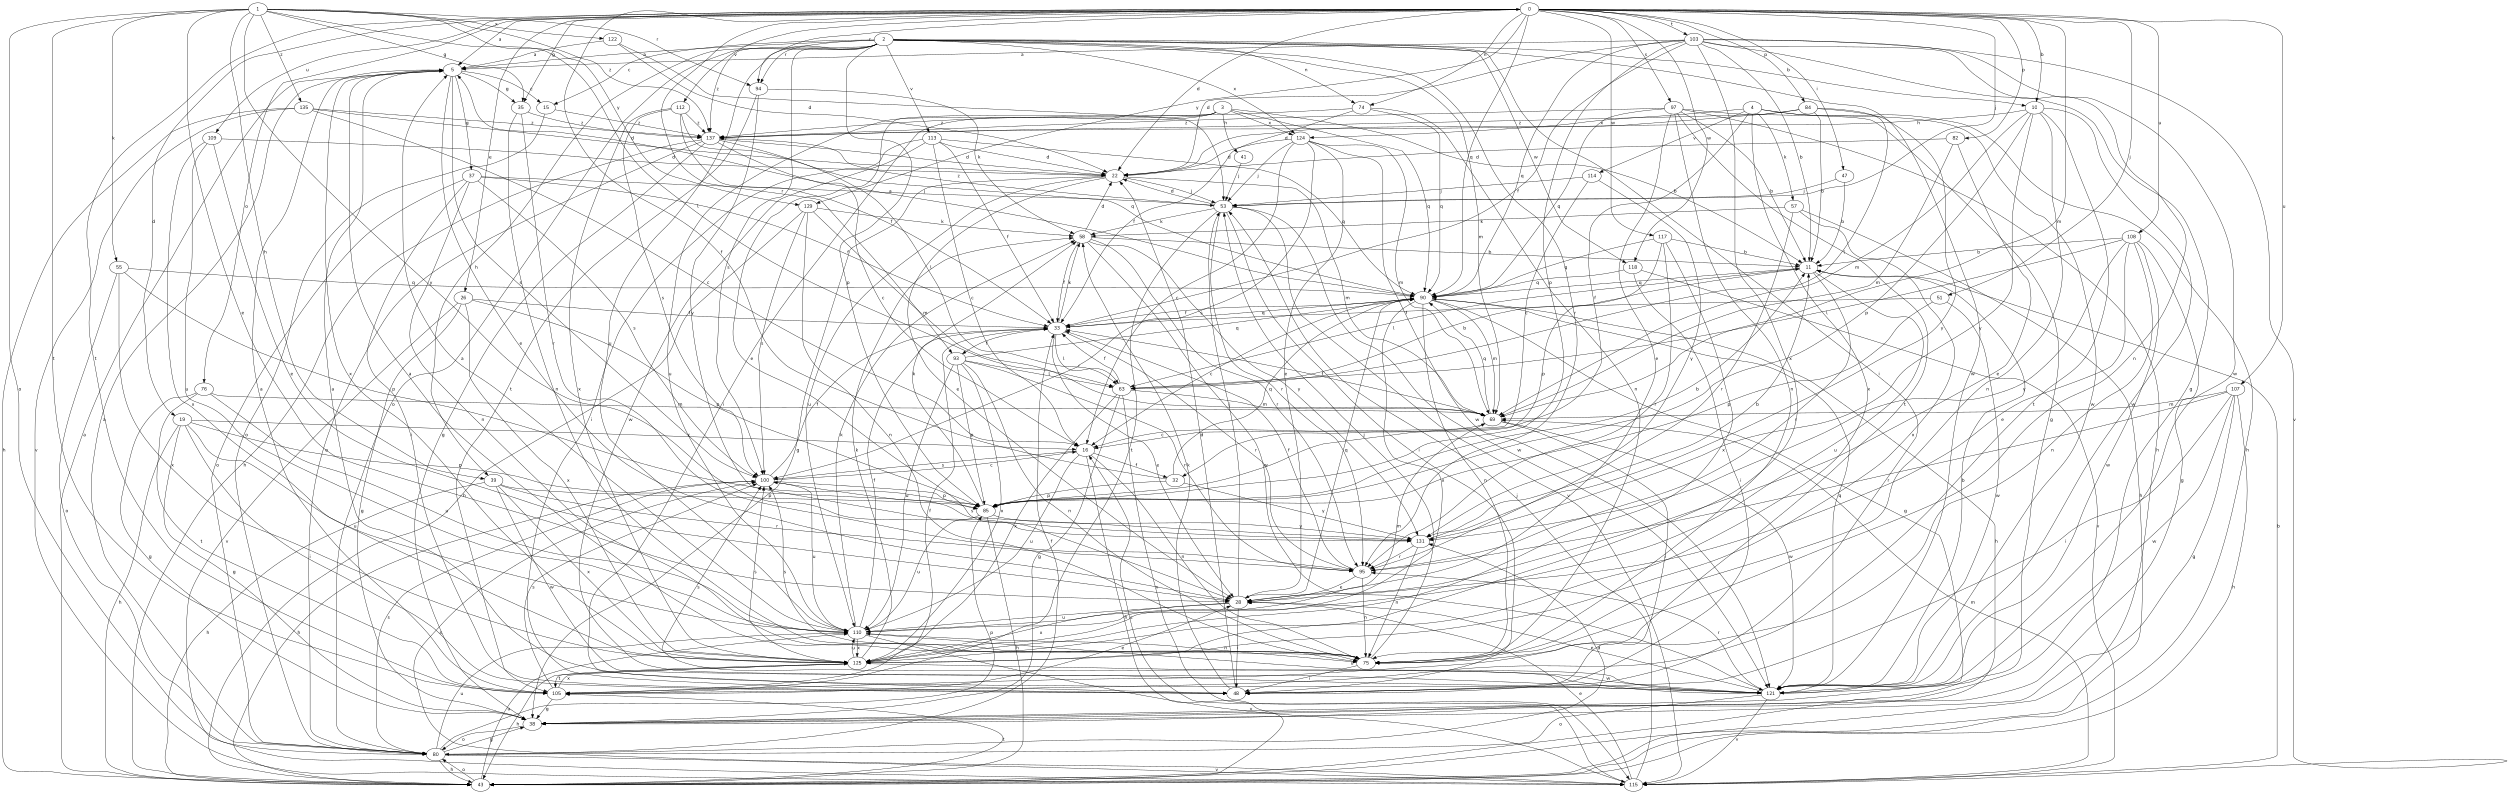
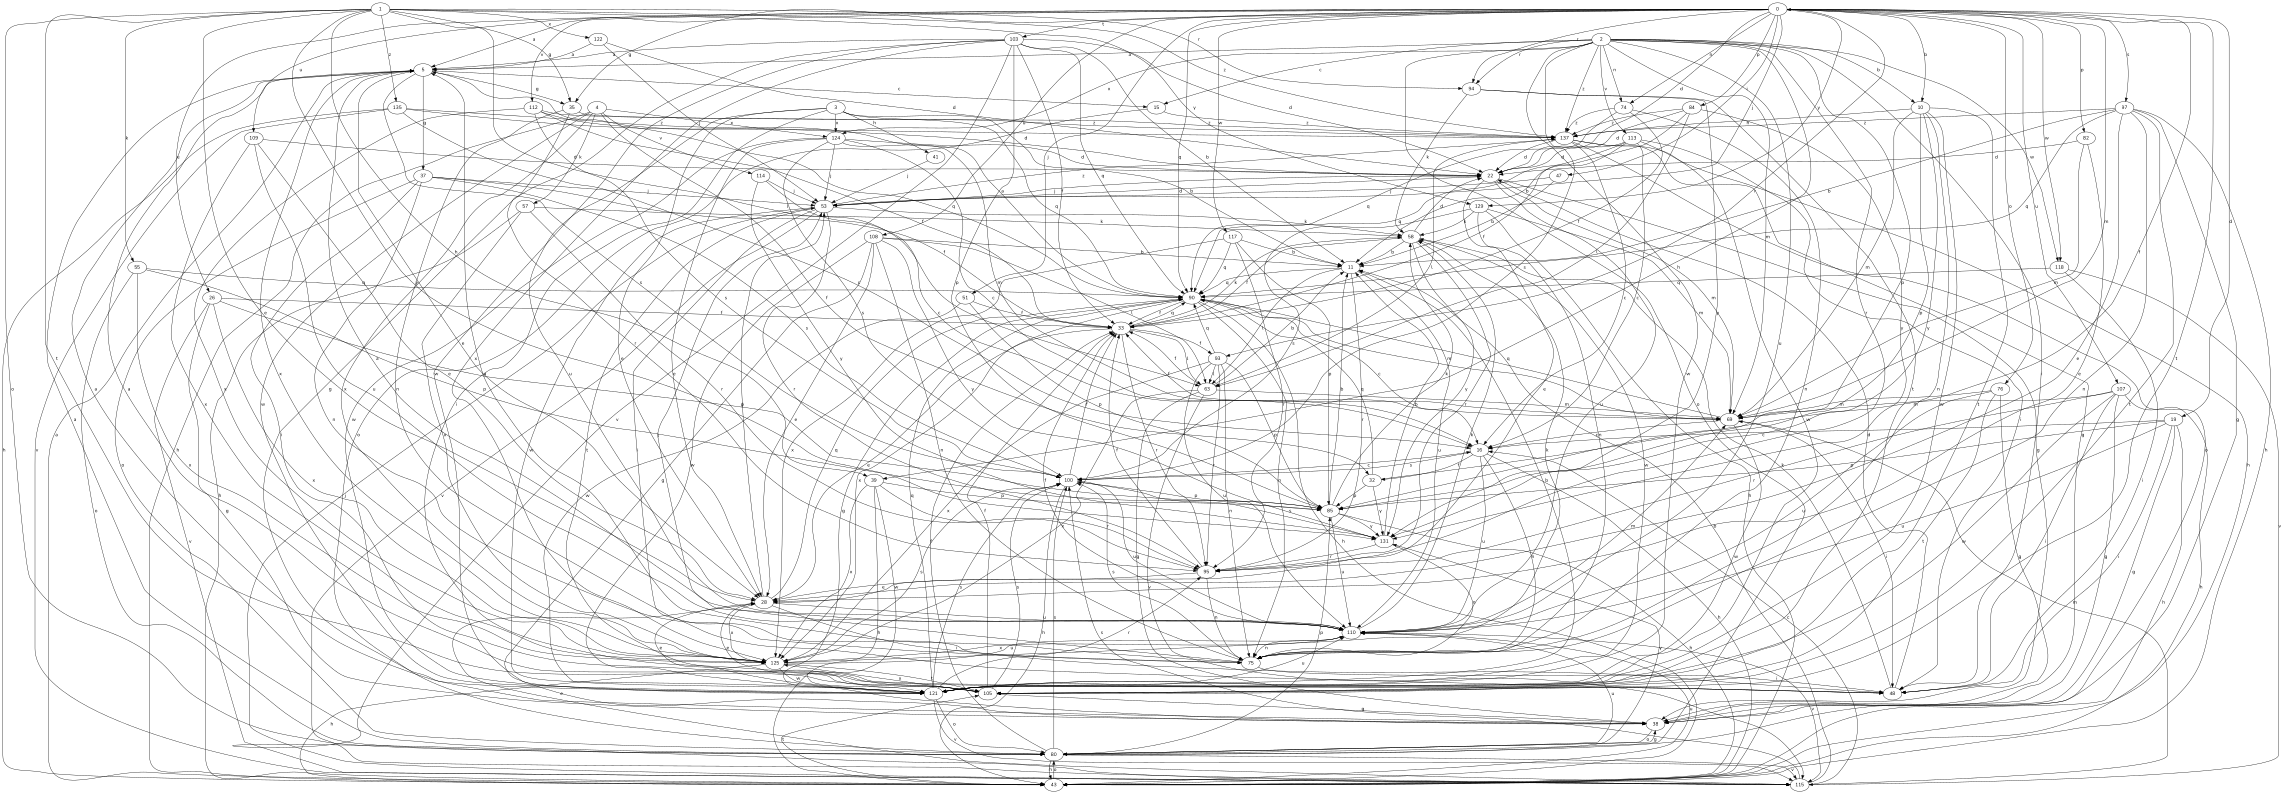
(2079, 393) -> none
(1599, 648) -> (1661, 648)
